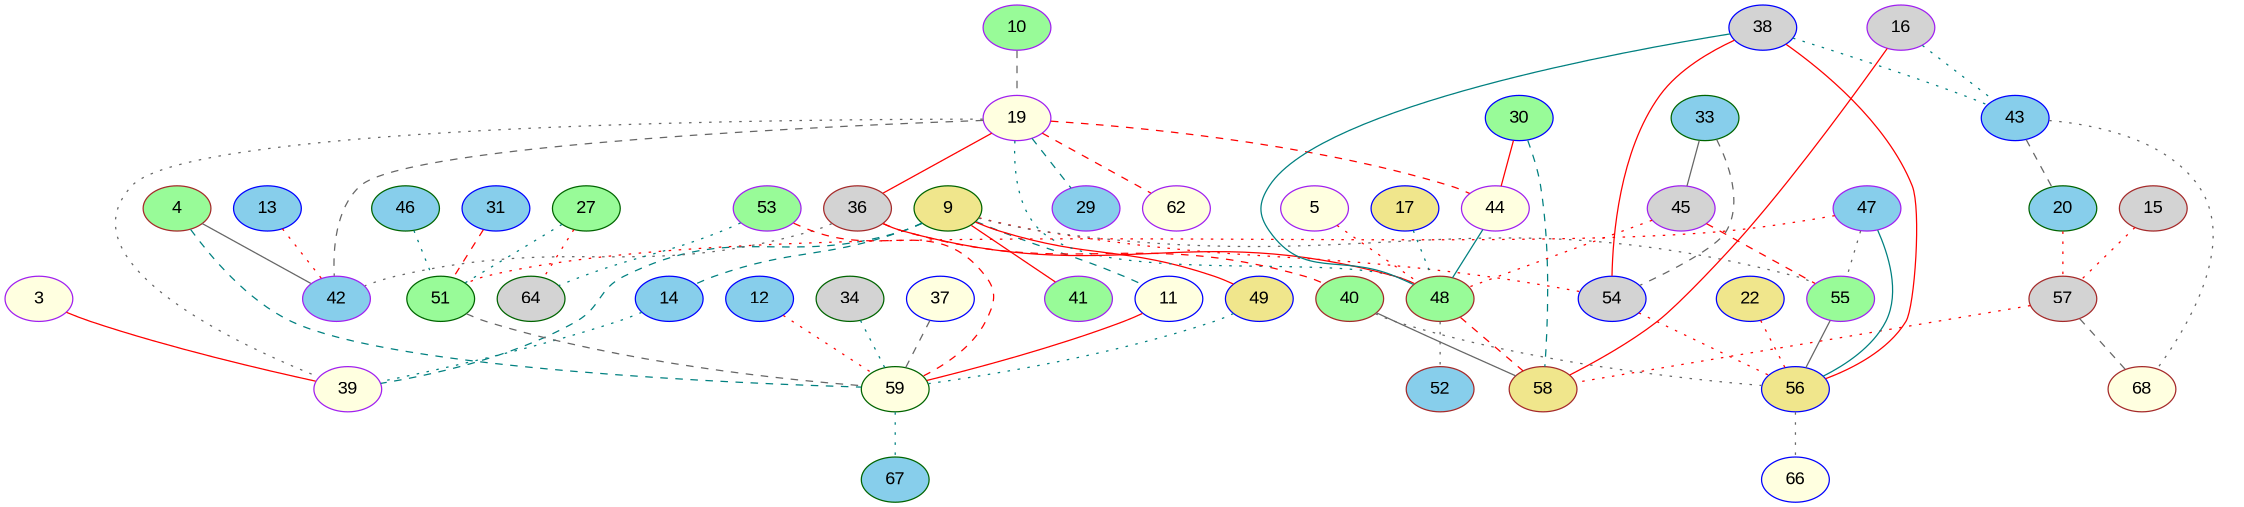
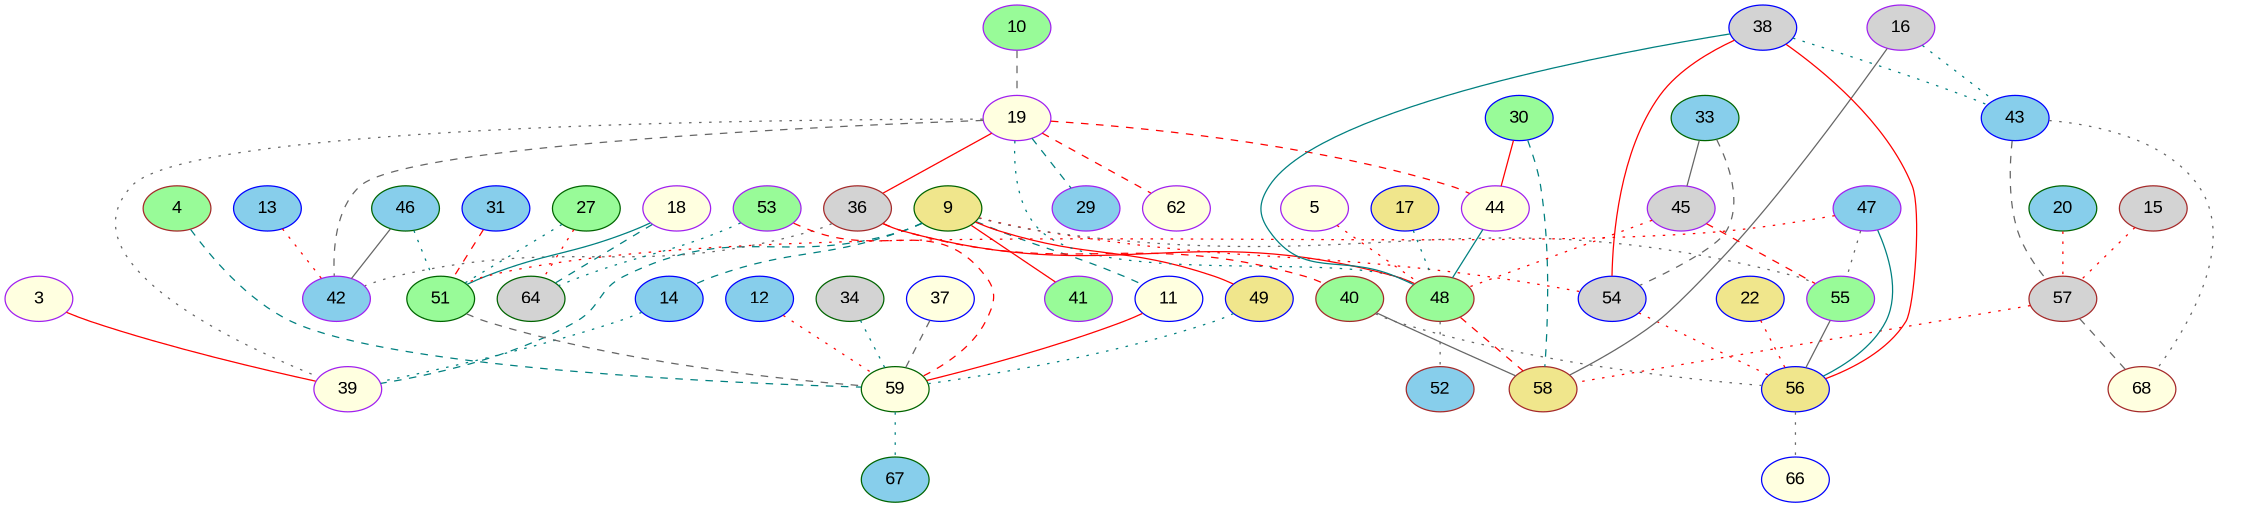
(2039, 163) -> (2014, 214)
none -> (677, 208)
(1762, 213) -> (1762, 213)
(257, 254) -> (371, 254)
